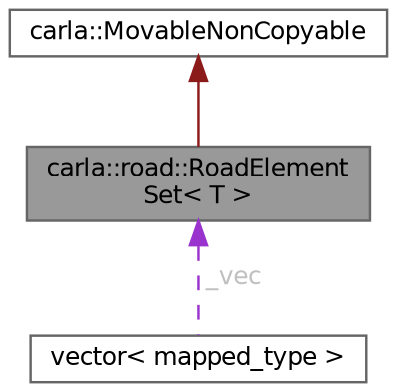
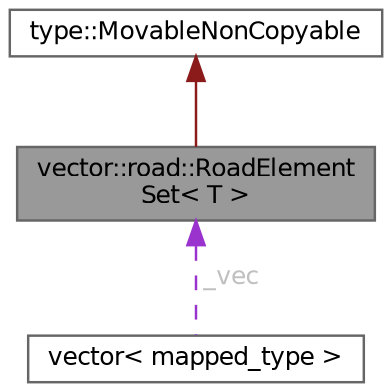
(198, 33) -> (196, 33)
(198, 184) -> (196, 184)
